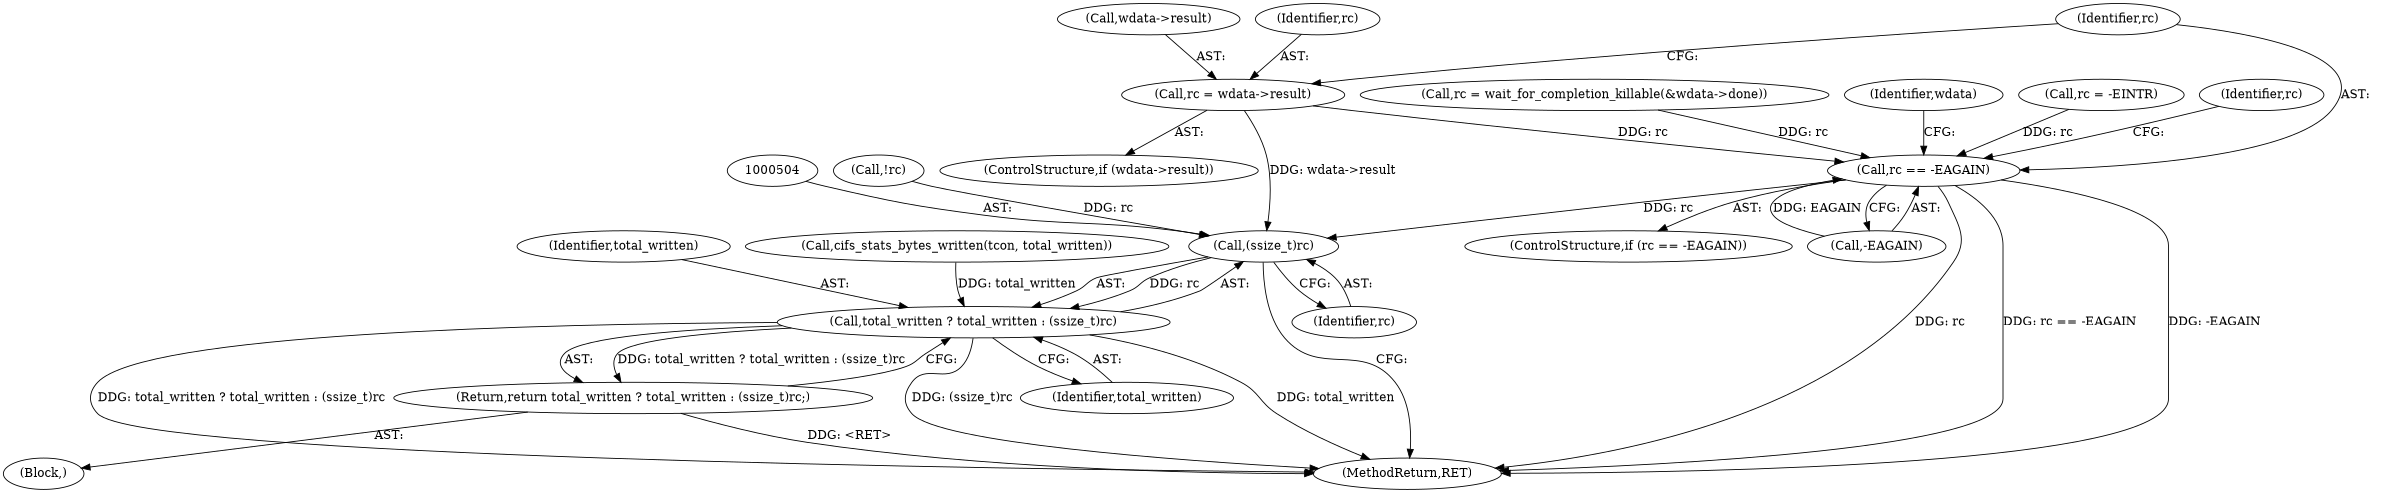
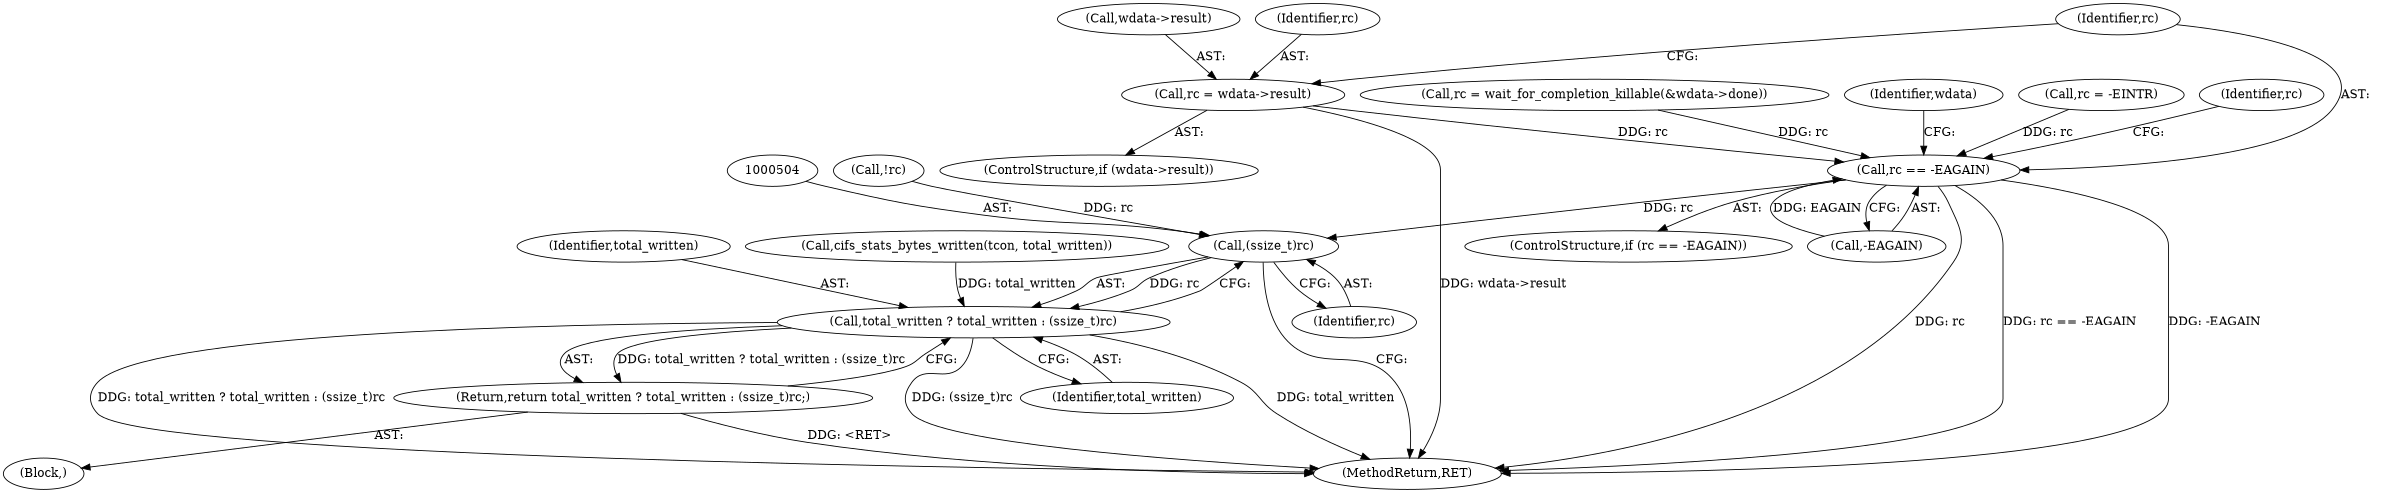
(1268, 164) -> (1440, 233)
(1237, 284) -> (1237, 284)
